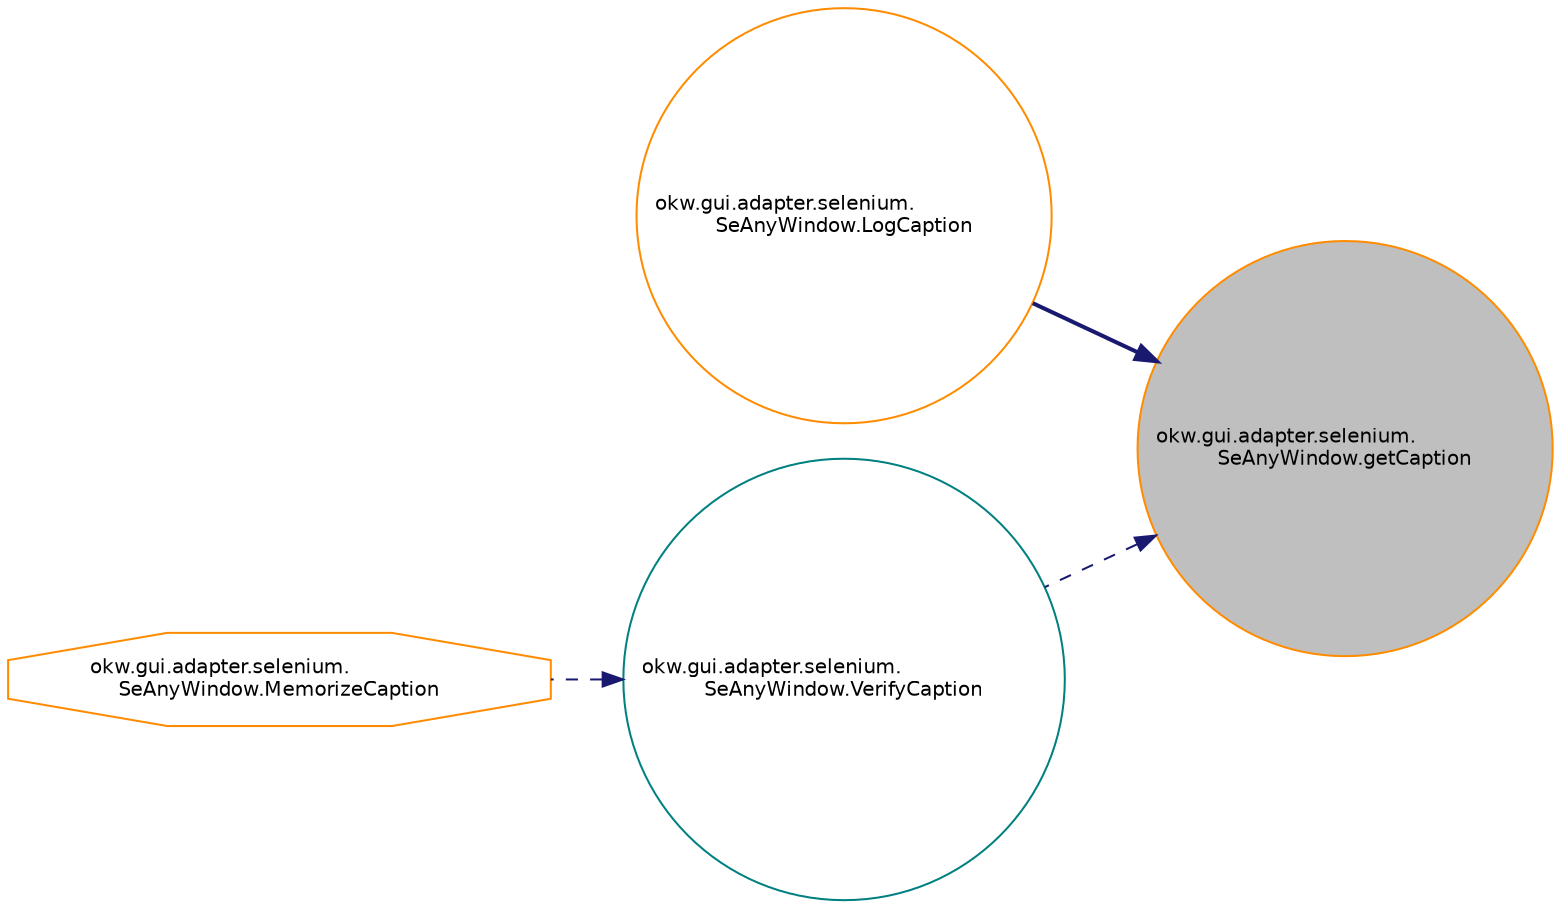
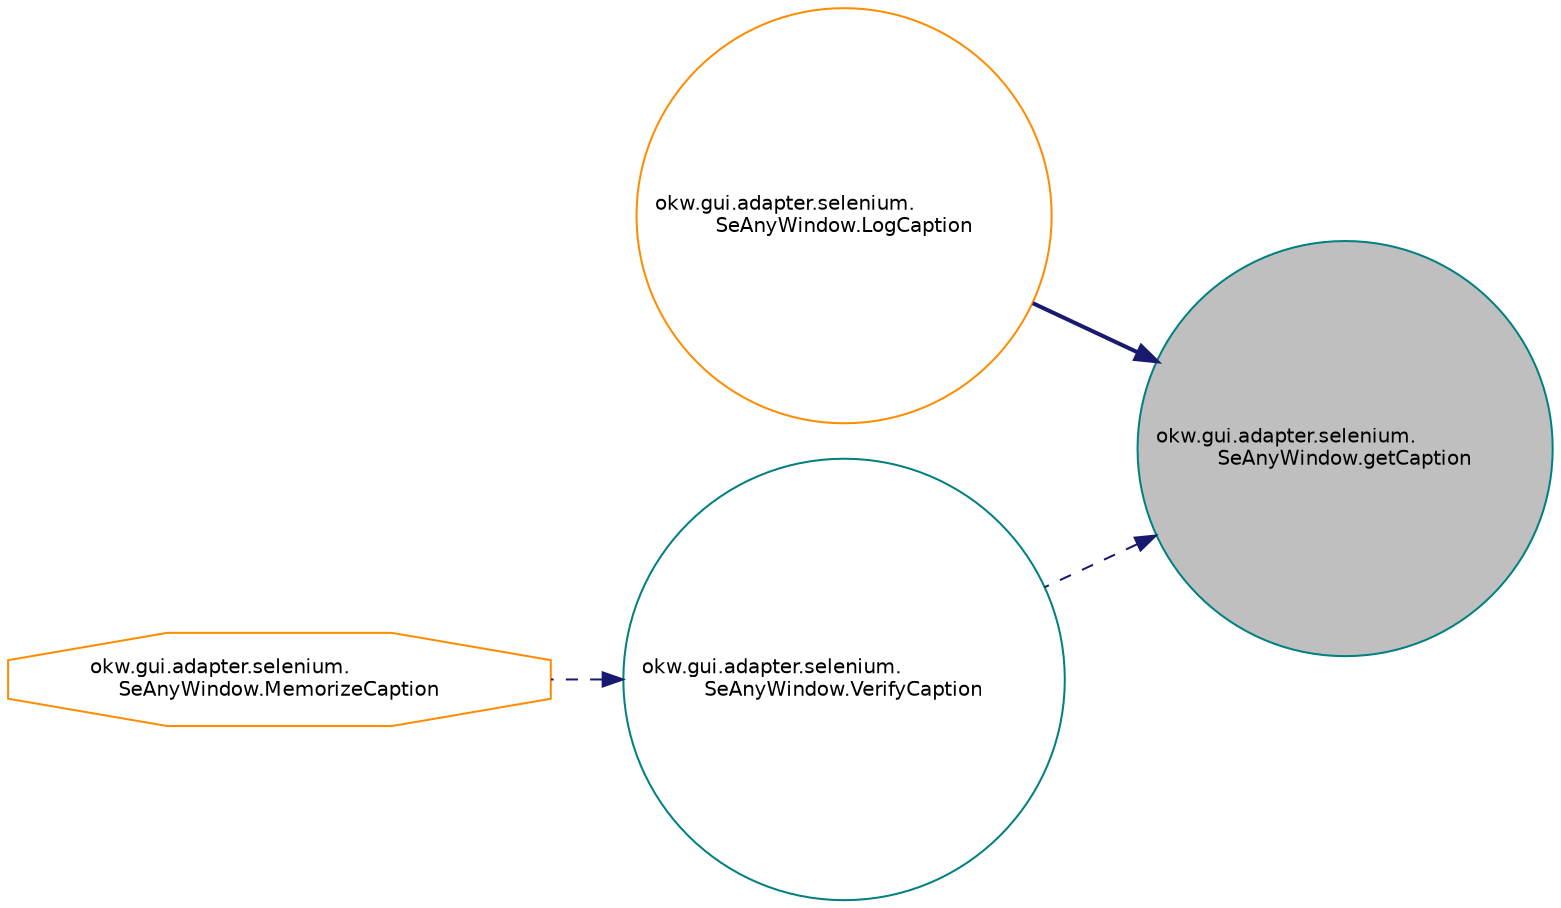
(1345, 449) -> (1345, 449)
